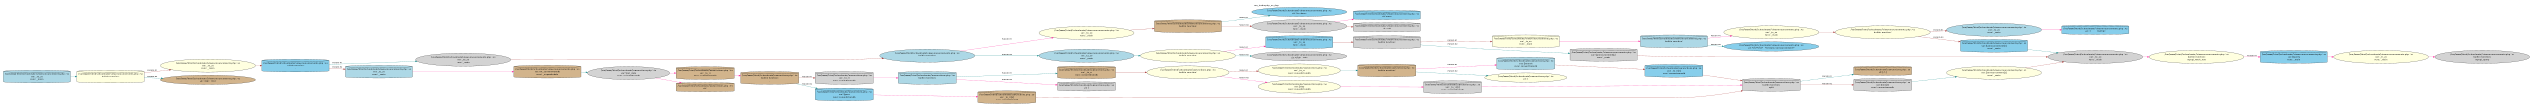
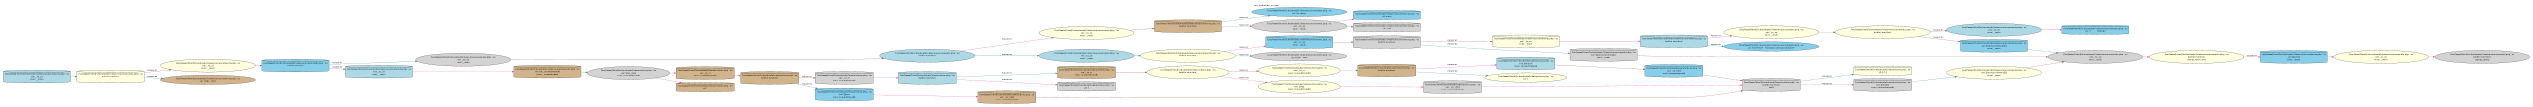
(1883, 71) -> (1883, 71)
